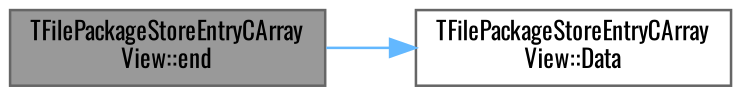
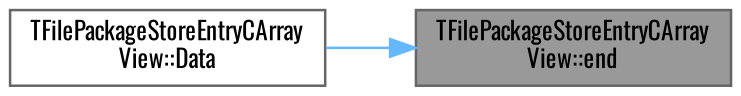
(358, 48) -> (358, 48)
